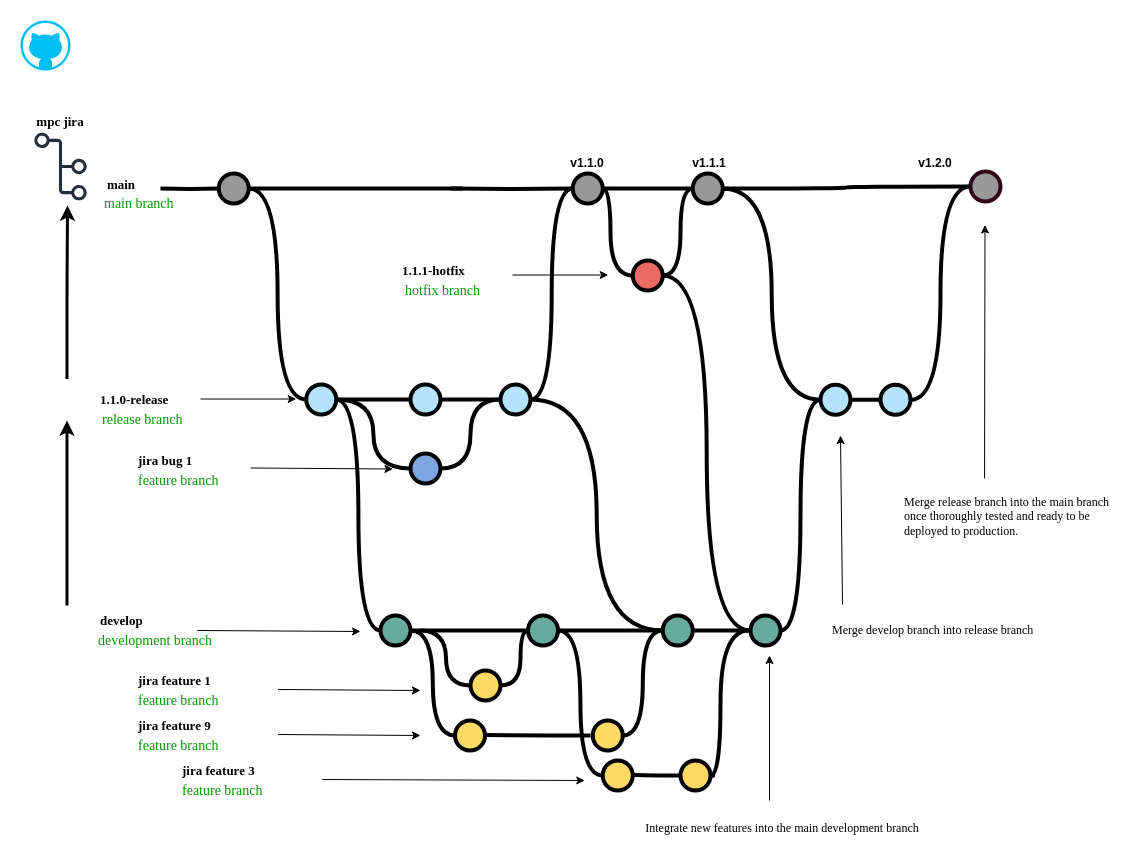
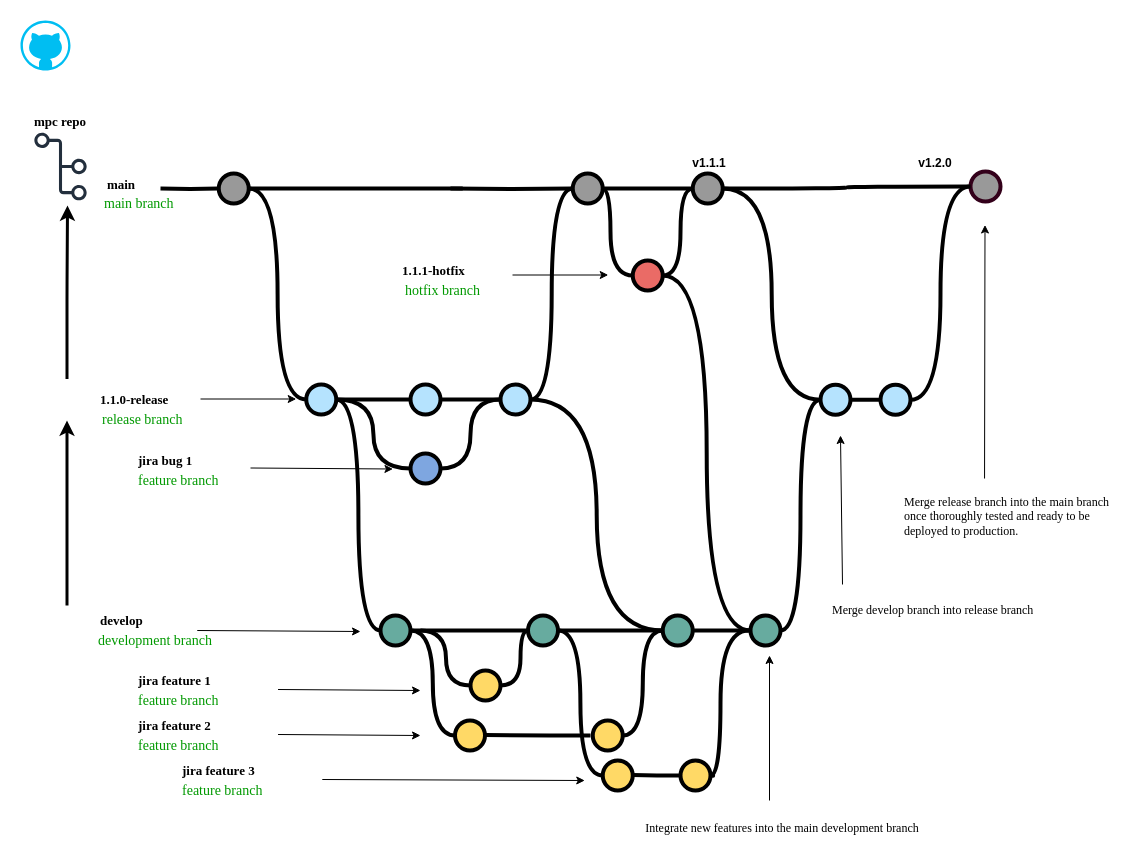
(61, 122) -> (61, 122)
(588, 162) -> none
(951, 631) -> (951, 611)
(188, 726) -> (188, 726)
